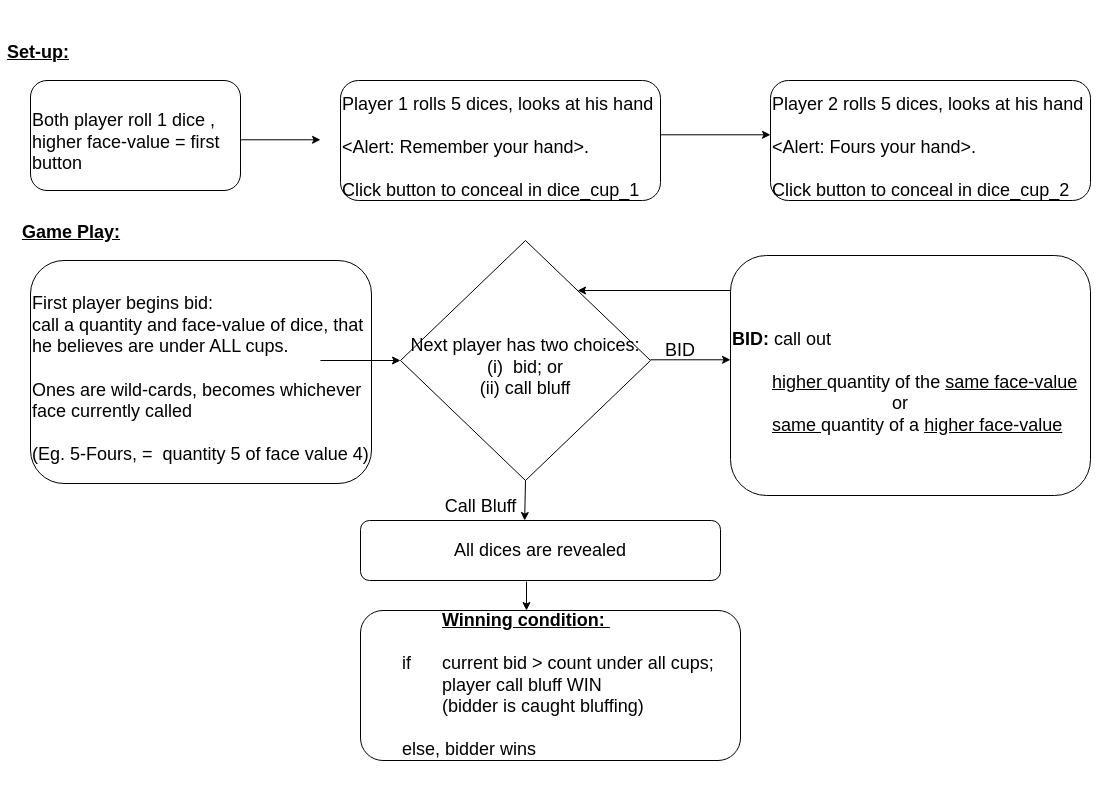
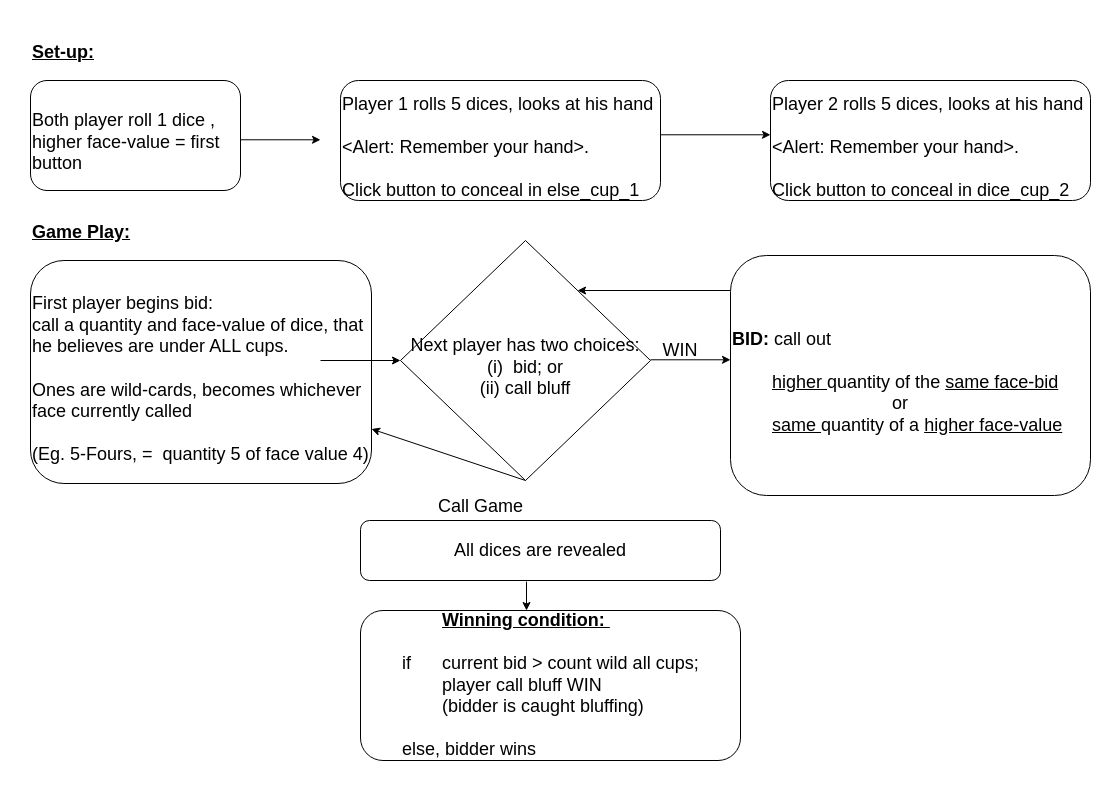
(111, 46) -> (136, 46)
(485, 148) -> (485, 148)
(915, 148) -> (915, 148)
(126, 226) -> (136, 226)
(681, 351) -> (681, 351)
(877, 383) -> (868, 383)
(525, 498) -> (450, 455)
(481, 507) -> (481, 507)
(505, 686) -> (497, 686)
